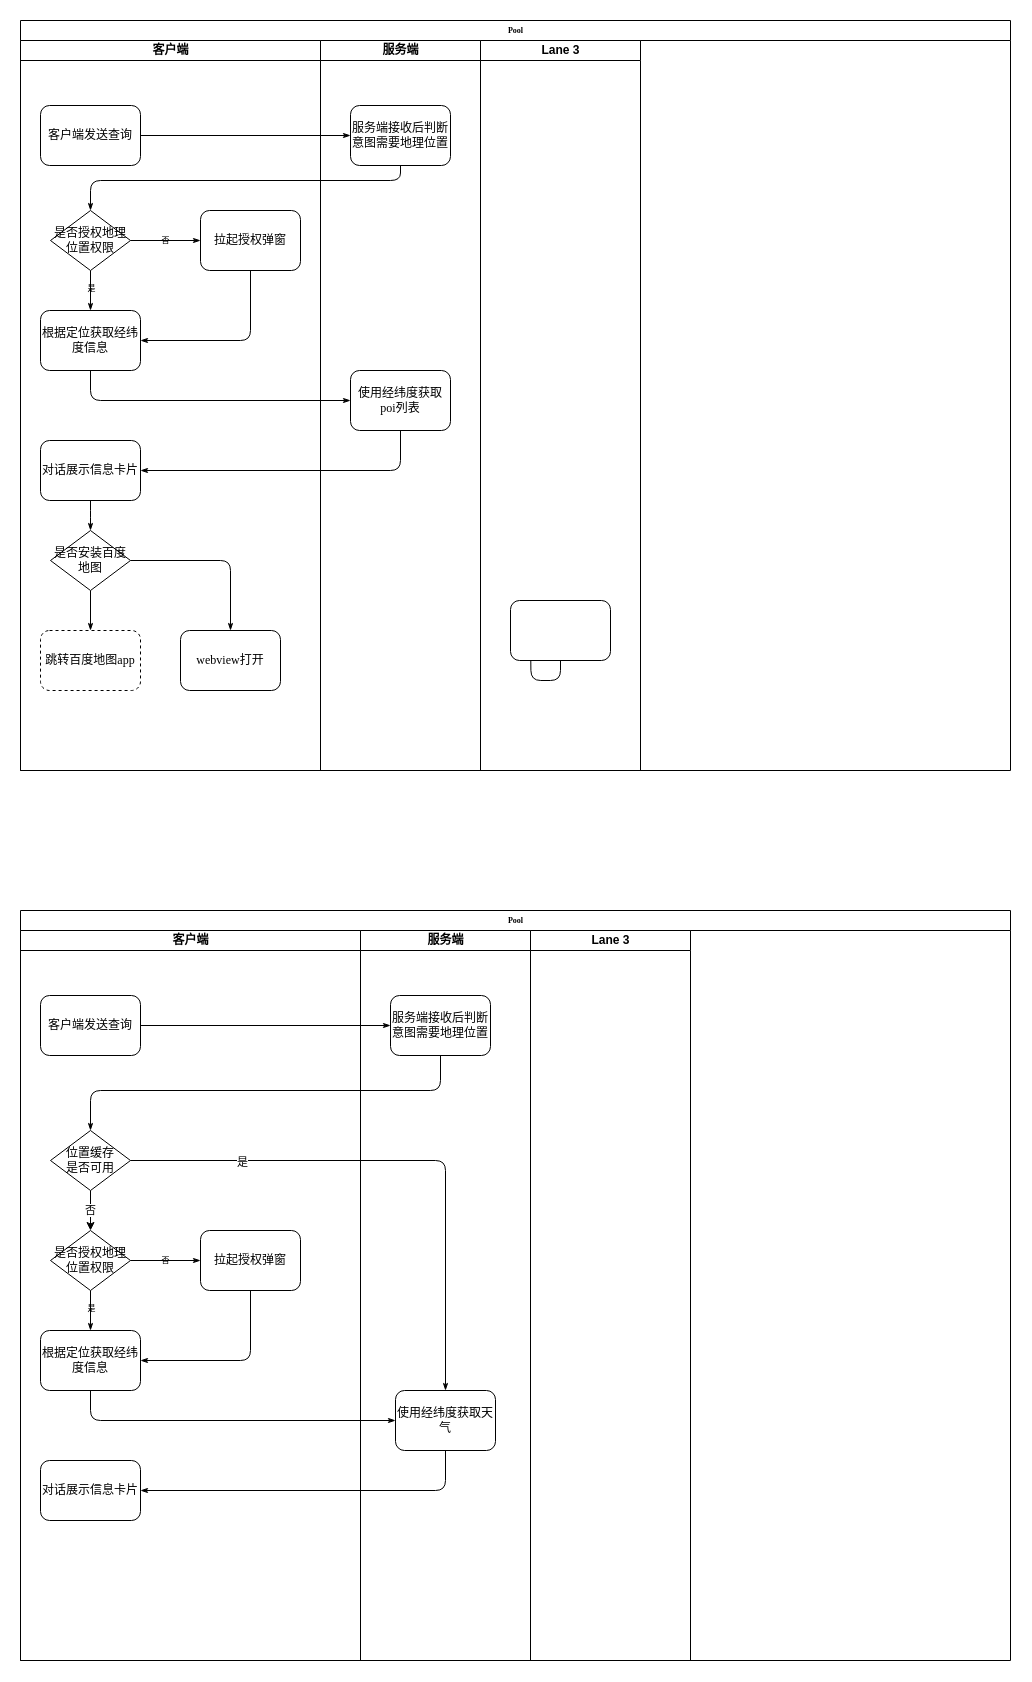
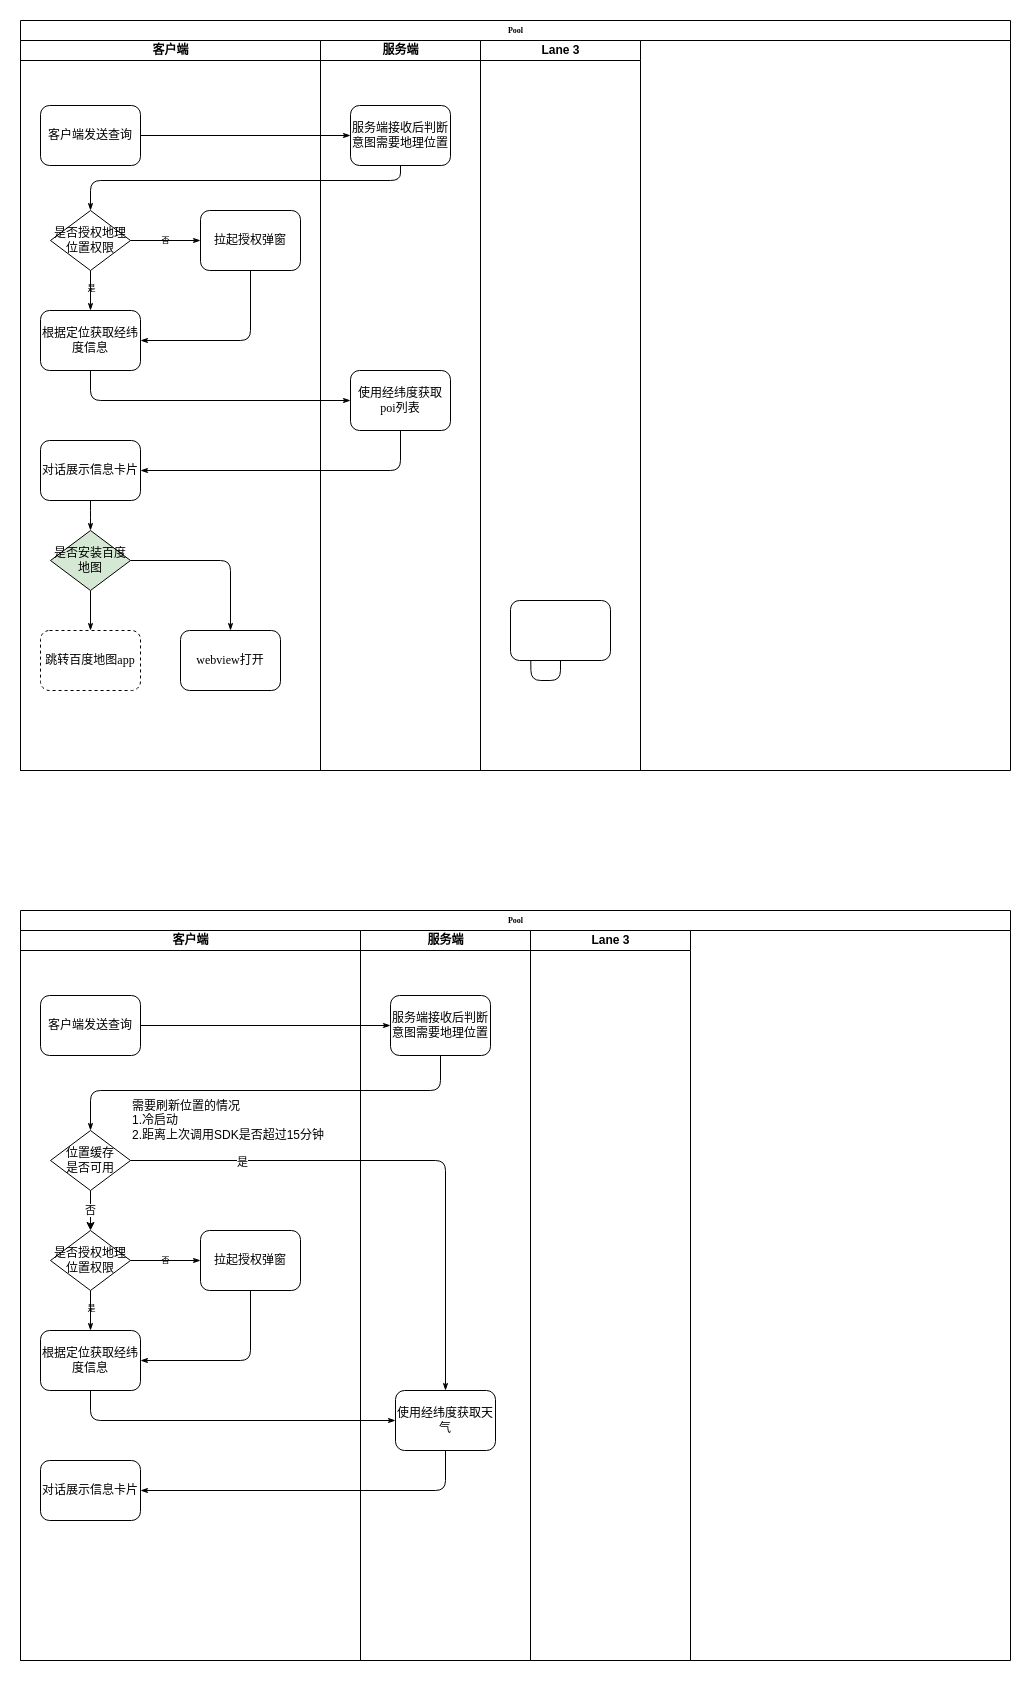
(91, 561) -> (91, 561)
none -> (241, 1121)
